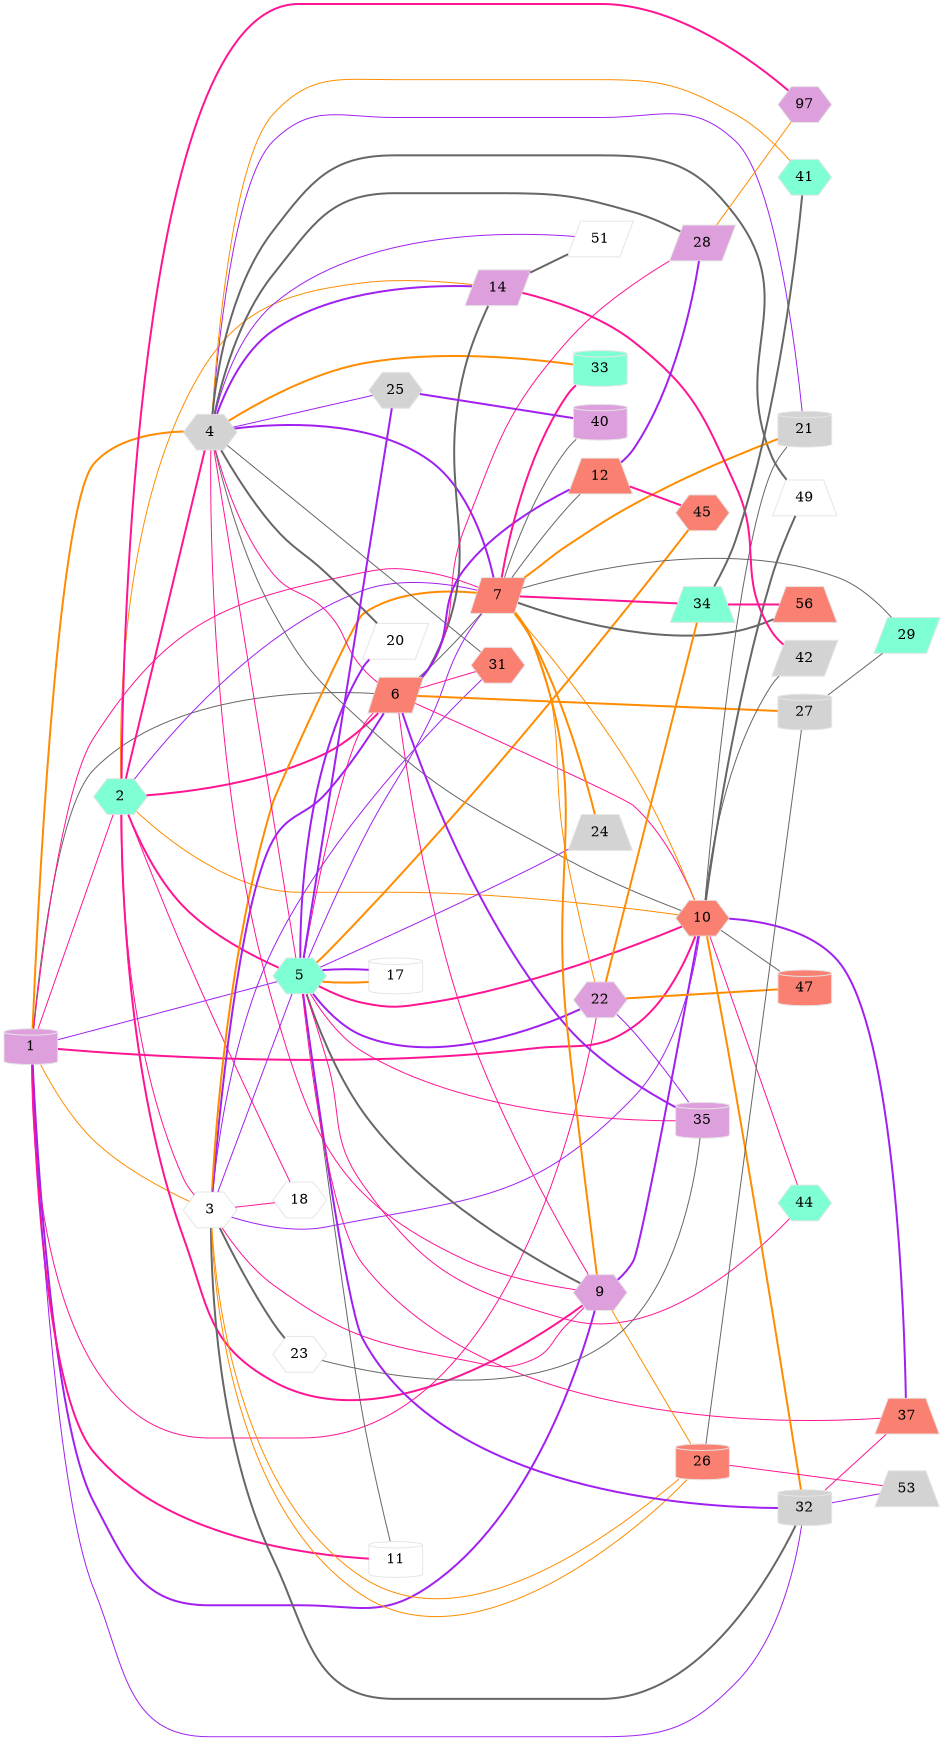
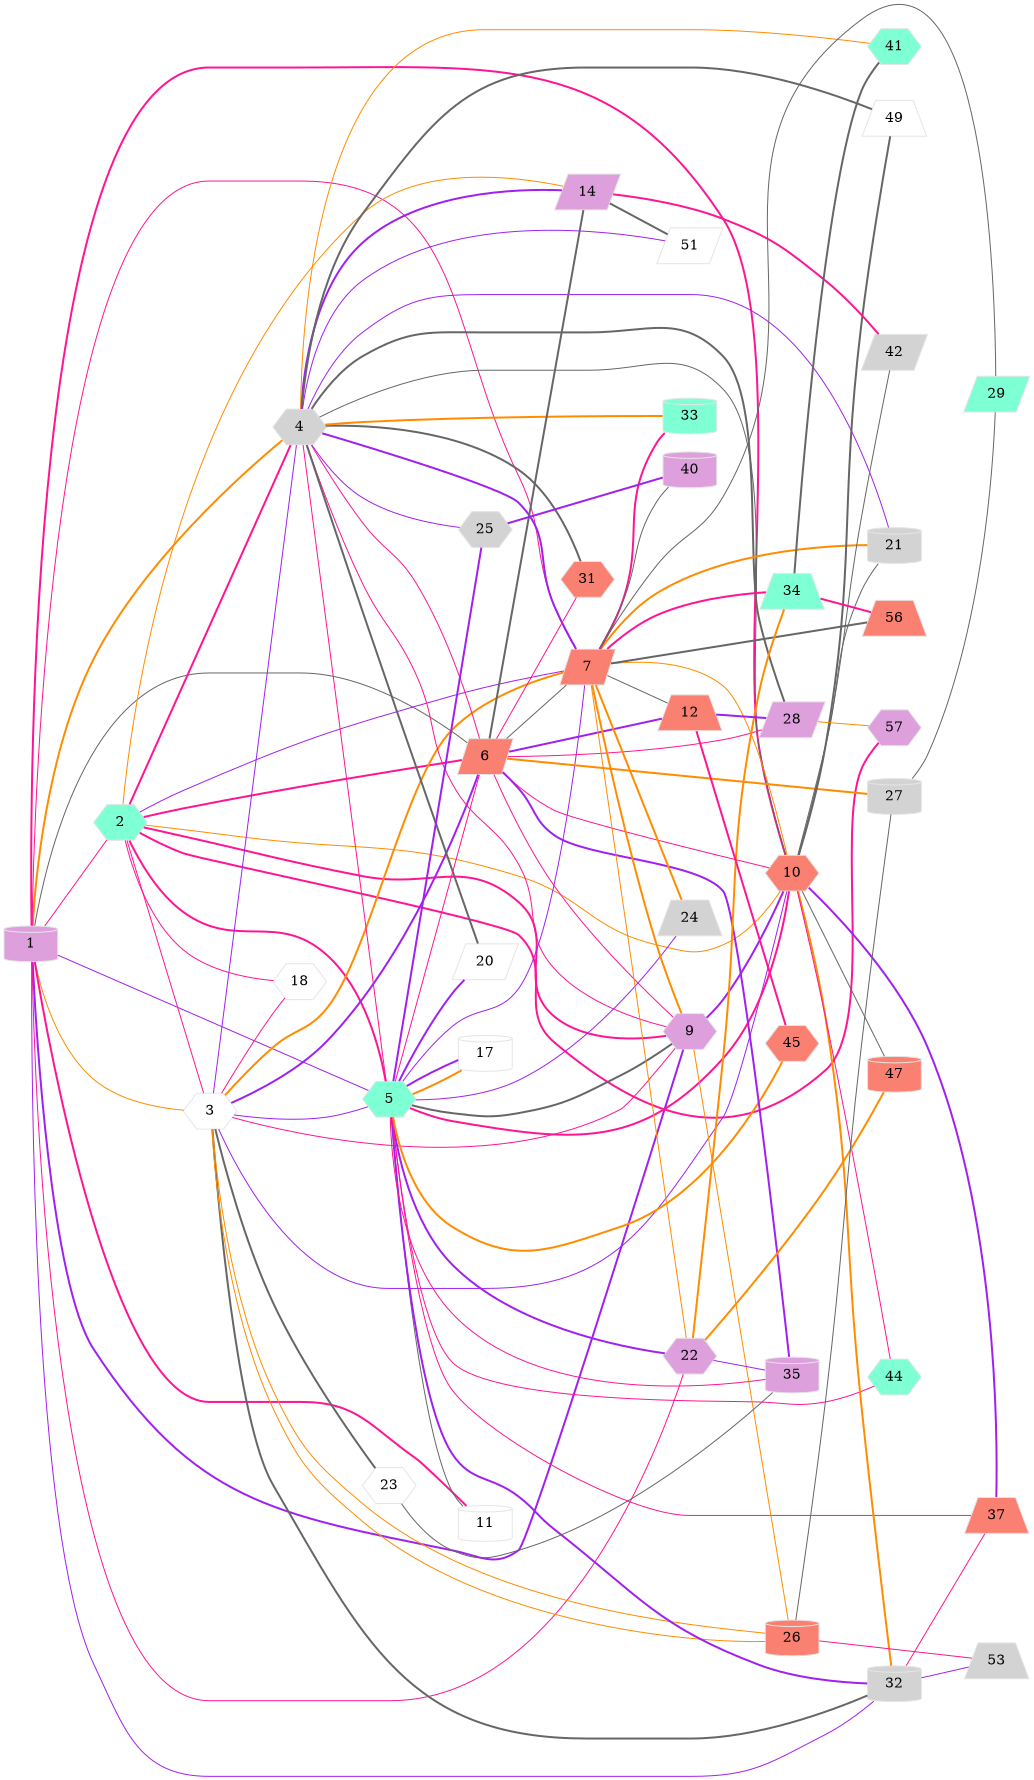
(805, 105) -> (894, 728)
(354, 549) -> (479, 450)
(295, 909) -> (255, 769)
